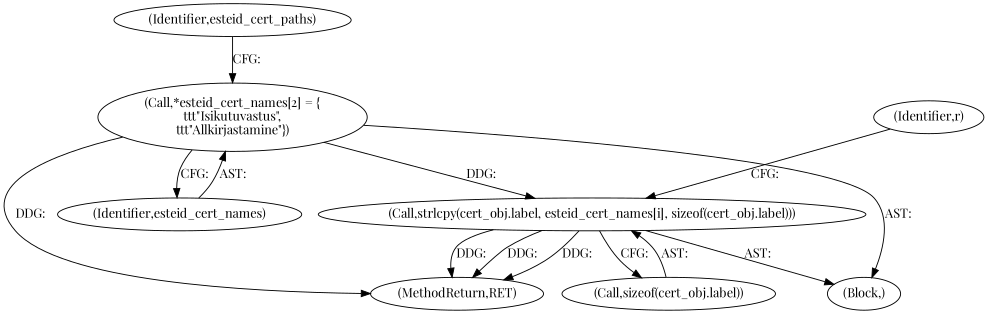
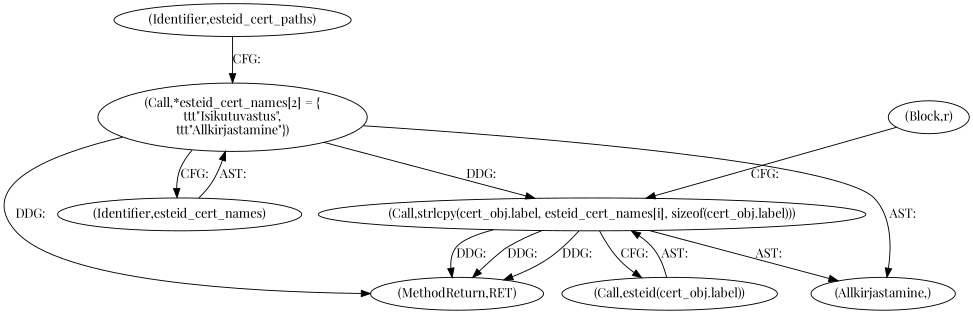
(929, 117) -> (929, 117)
(669, 294) -> (670, 294)
(864, 294) -> (883, 294)
